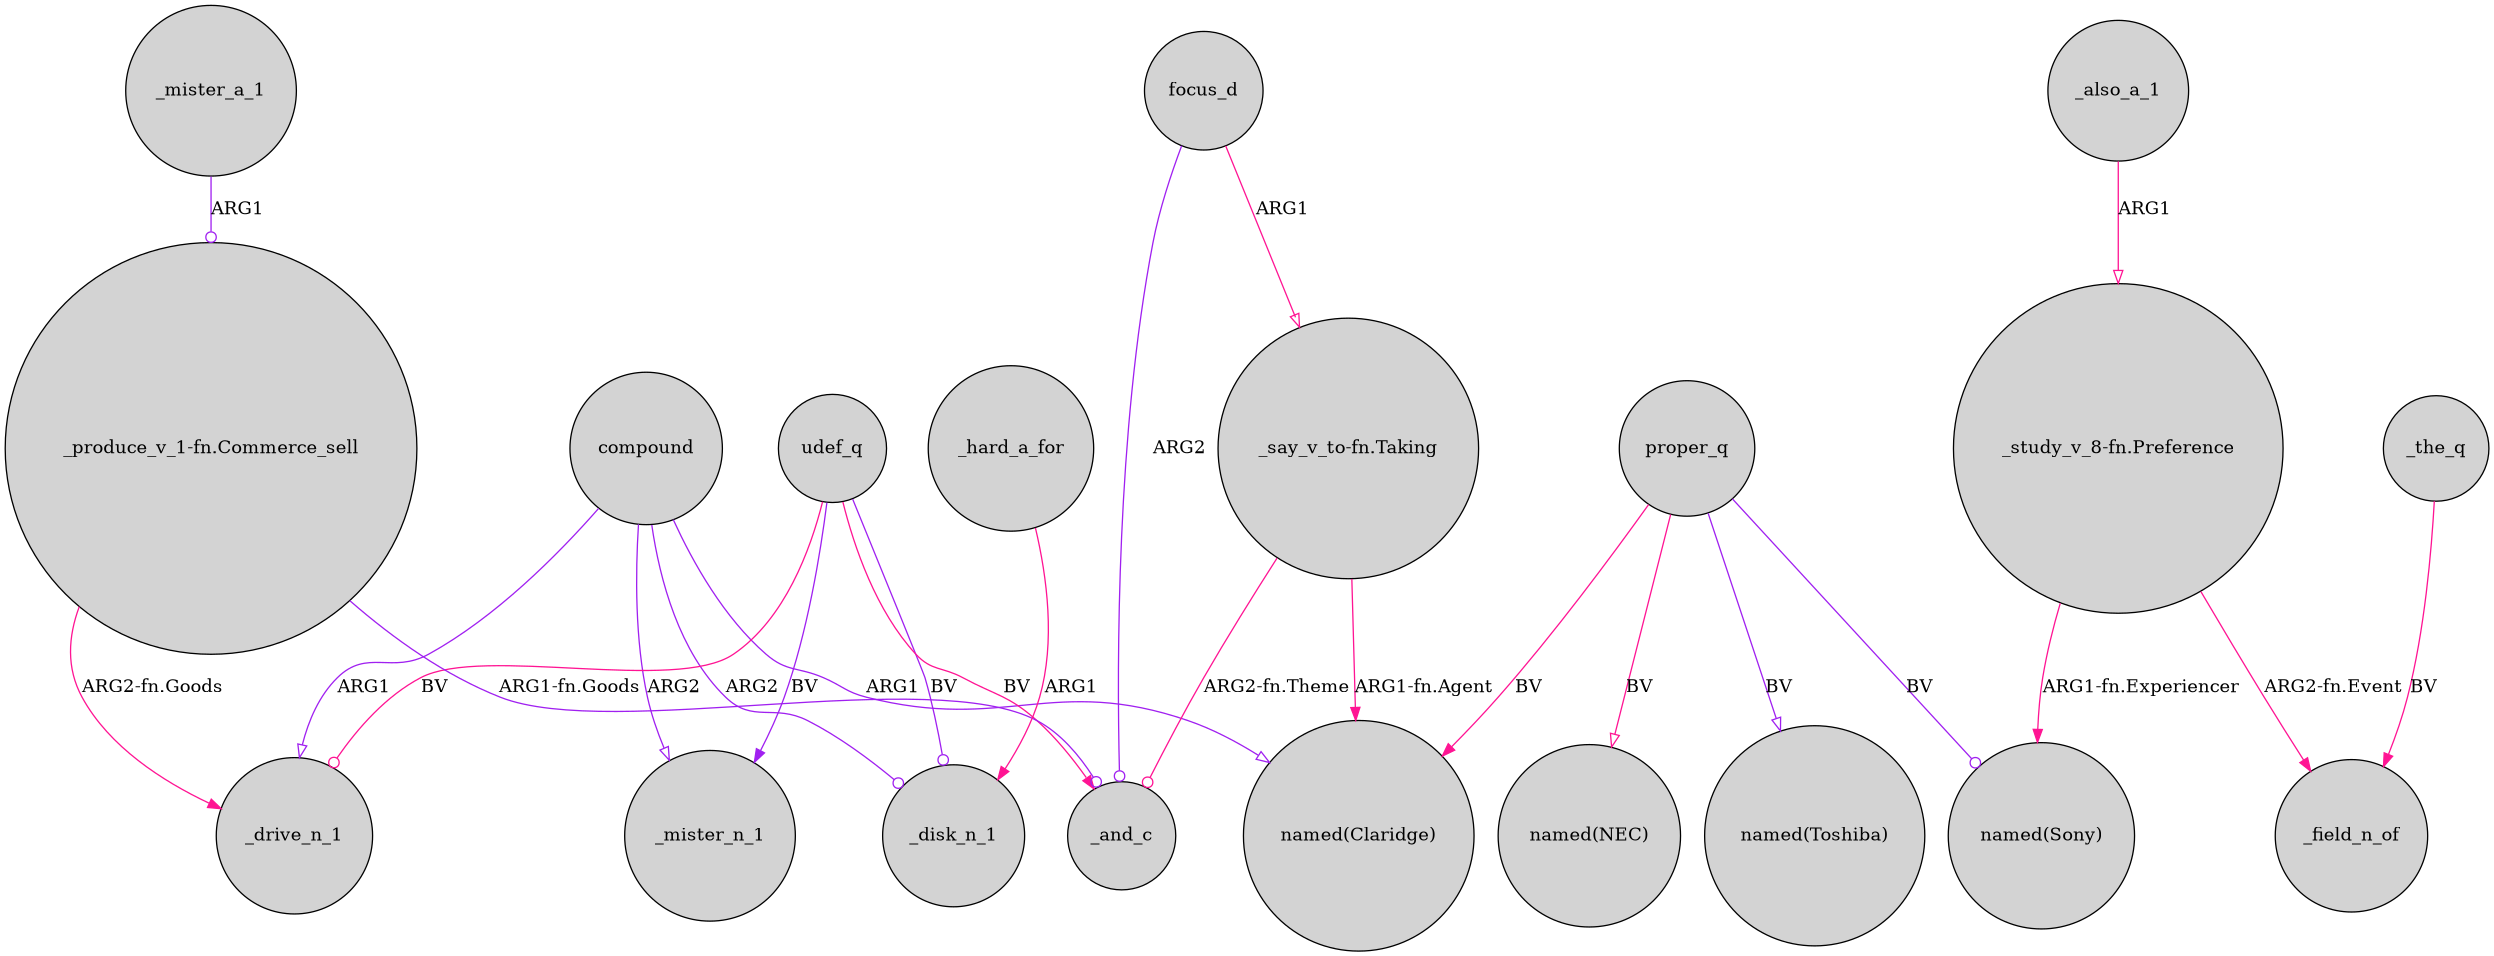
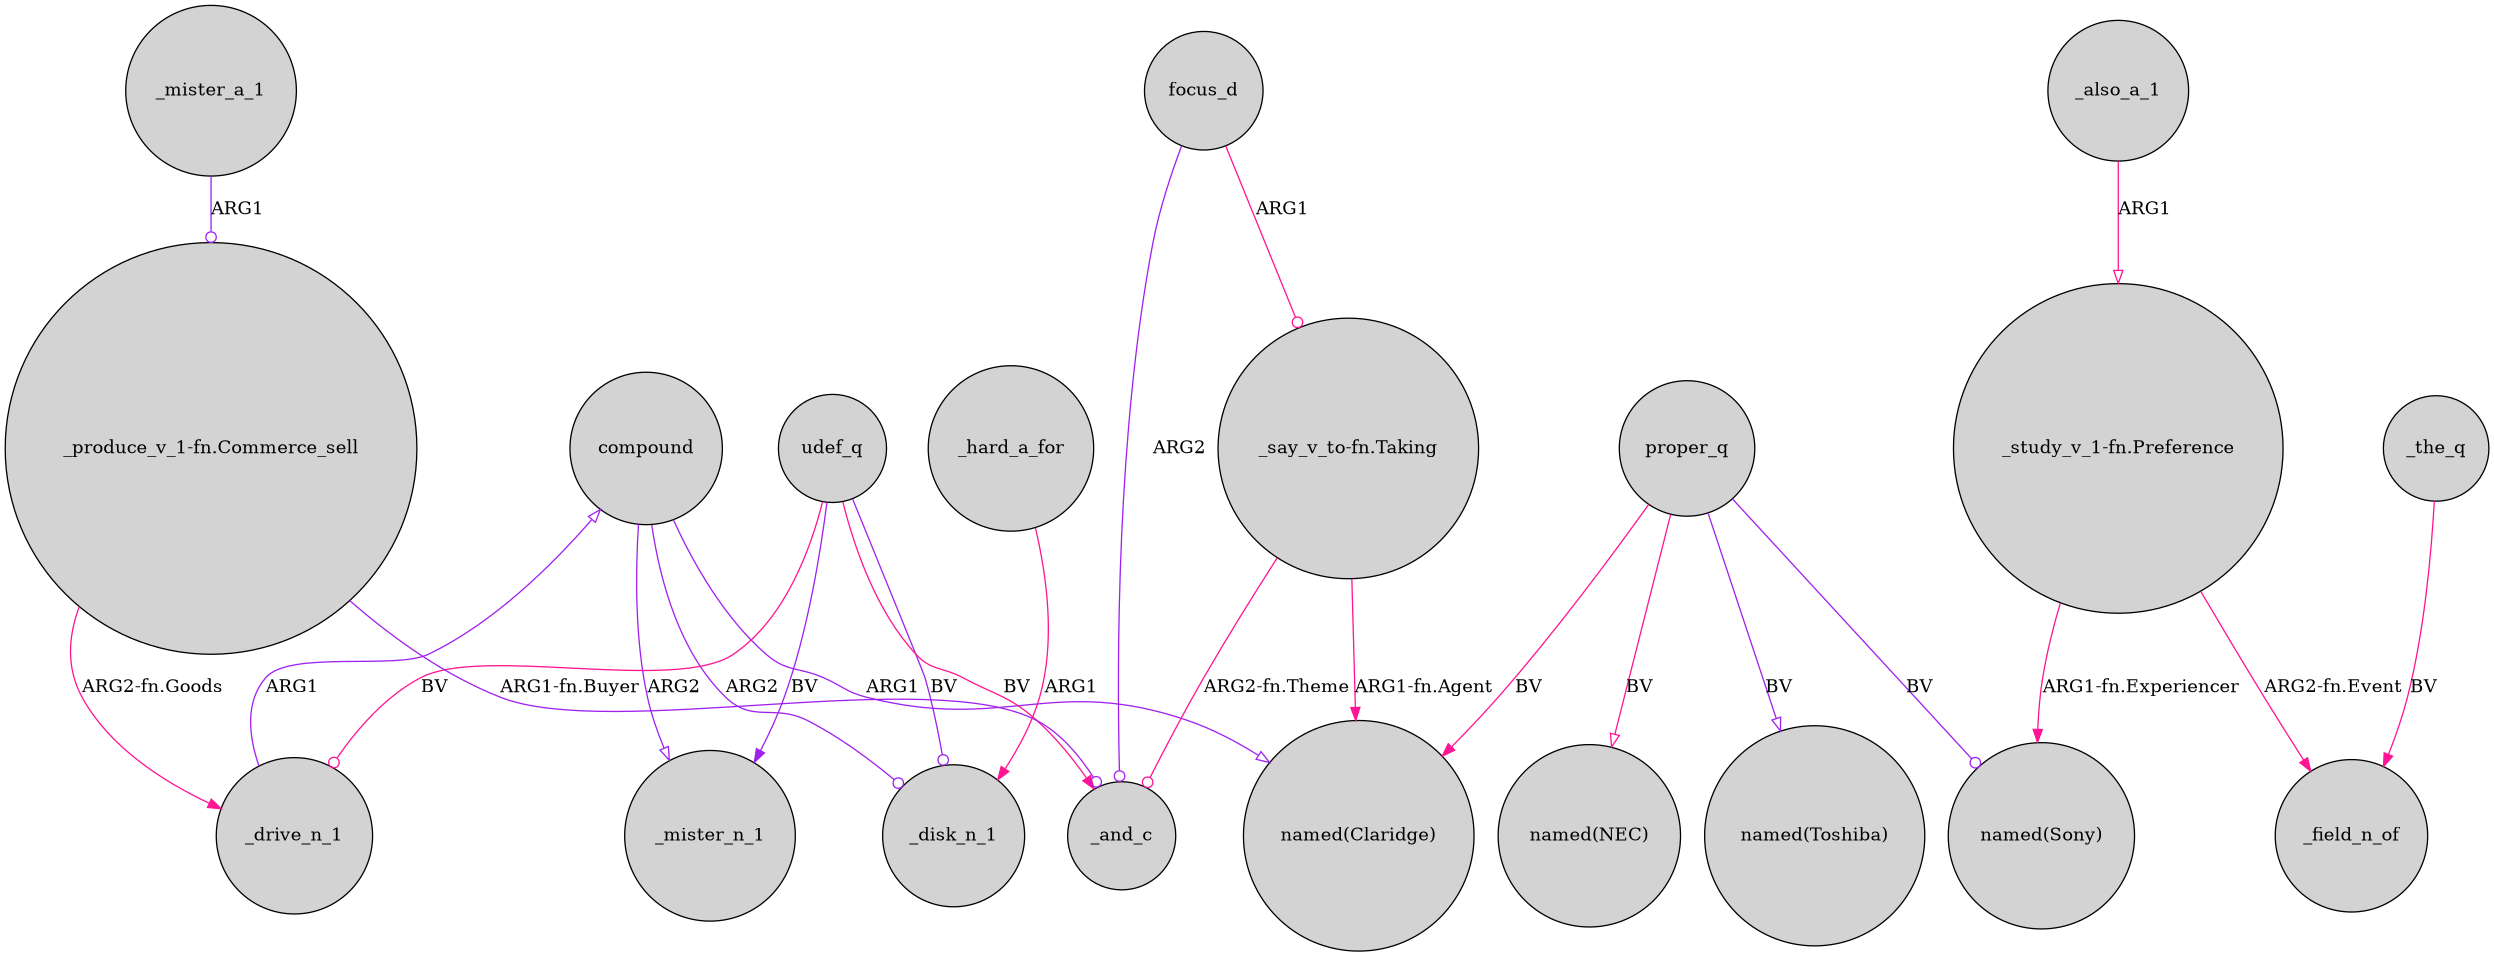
(1261, 232) -> (1261, 232)
(2118, 448) -> (2118, 448)
(451, 641) -> (406, 659)
(570, 687) -> (570, 687)
